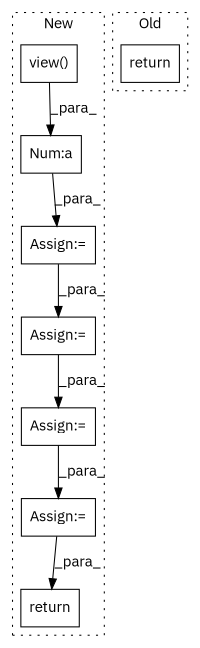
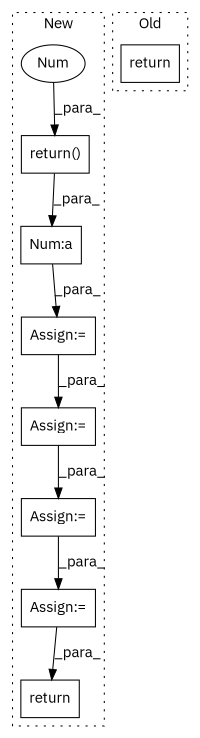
(49, 64) -> (55, 154)
none -> (53, 64)
